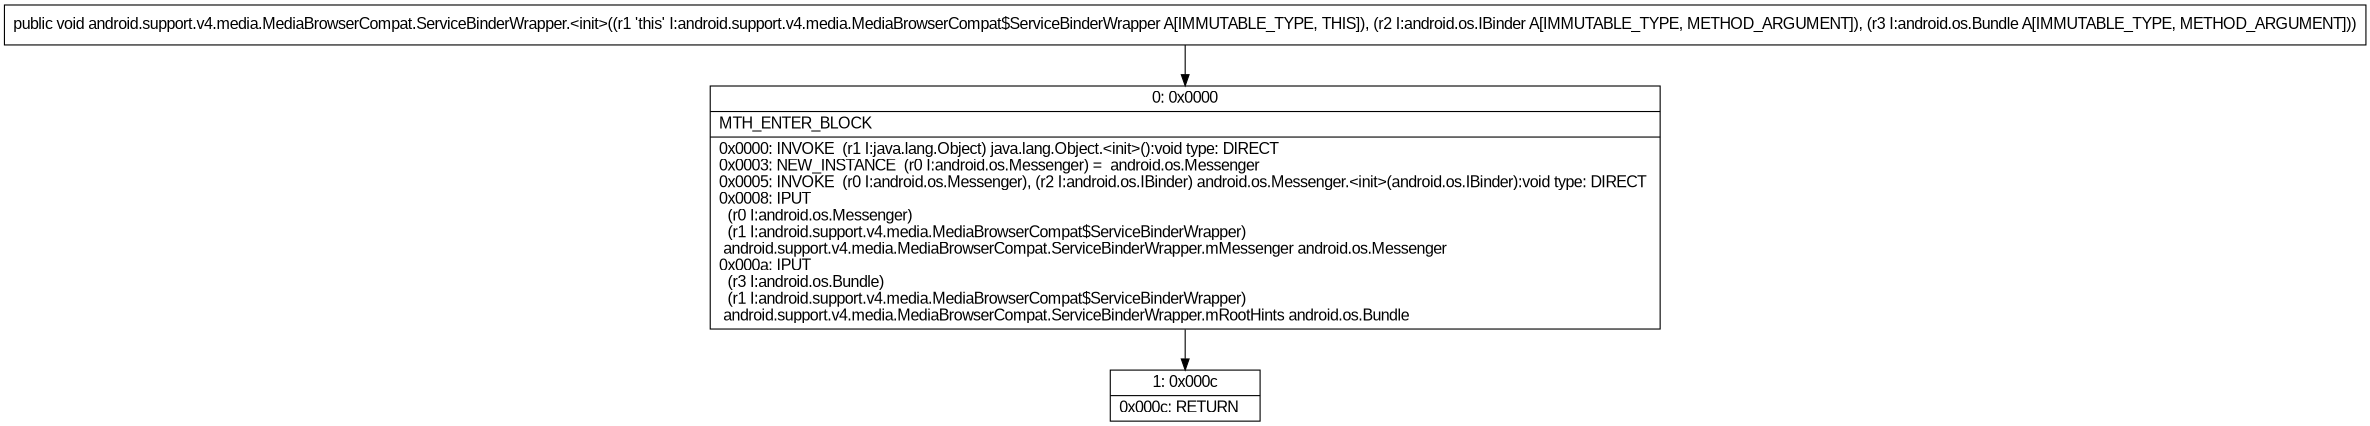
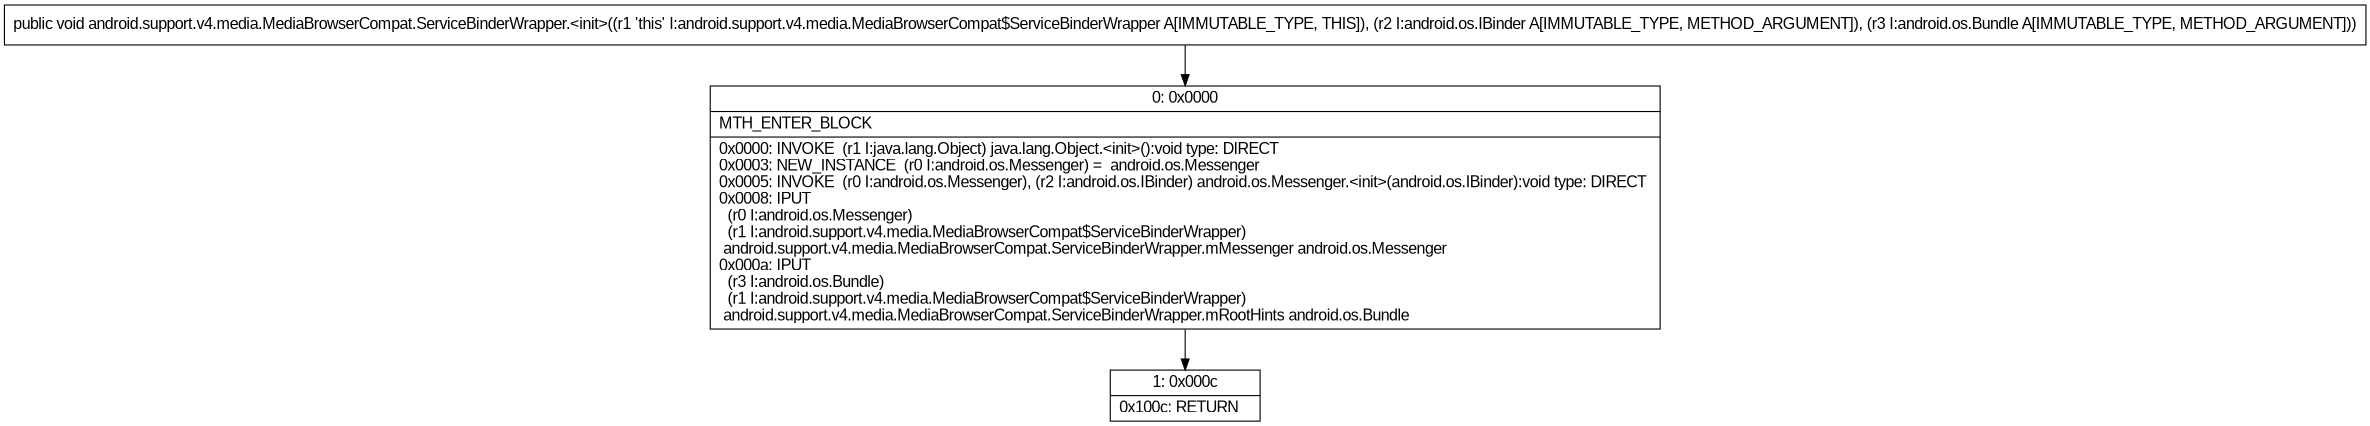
(1185, 408) -> (1185, 408)
